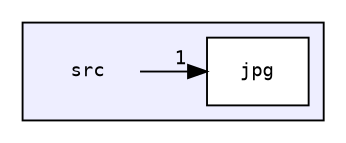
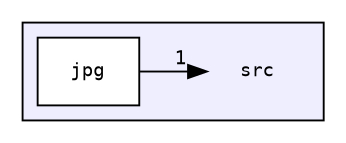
(164, 72) -> (164, 72)
